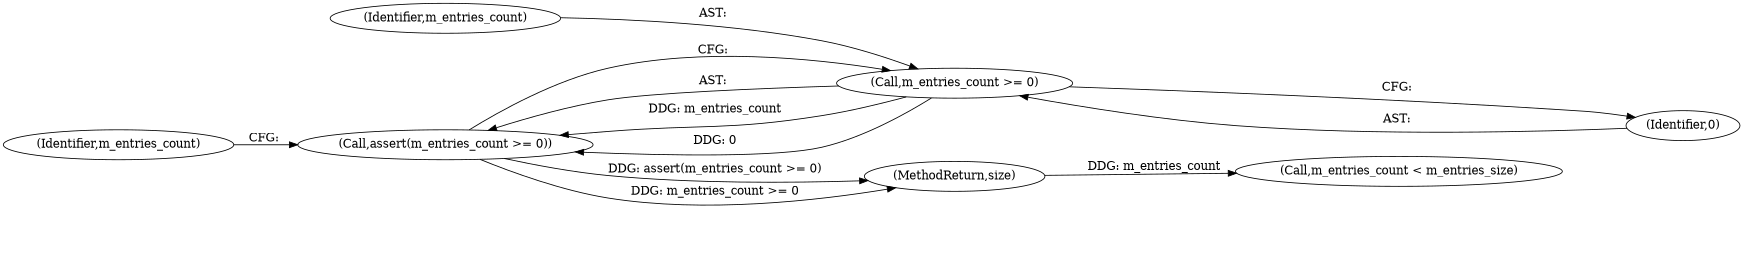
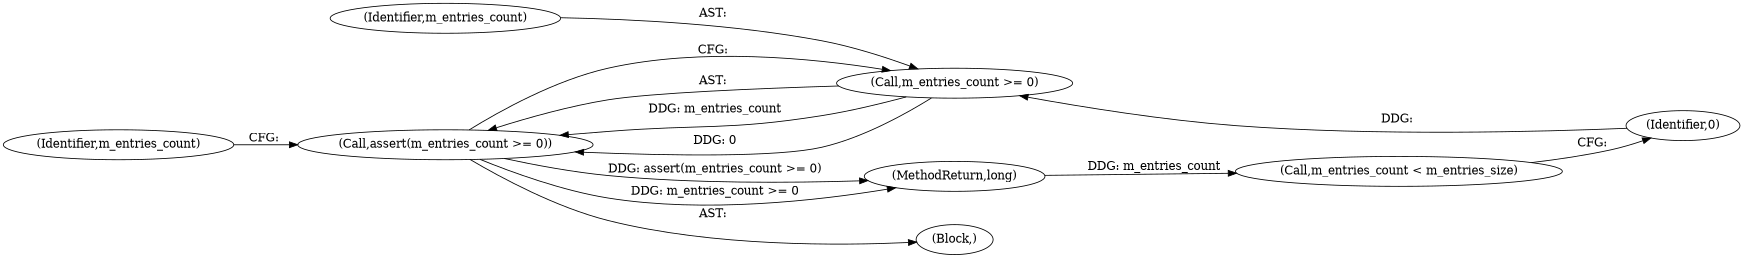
(1348, 98) -> (1588, 154)
(1399, 119) -> (1399, 119)
(955, 176) -> (955, 176)
none -> (955, 240)
